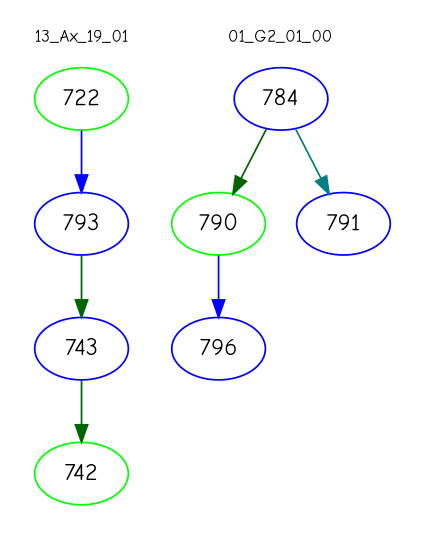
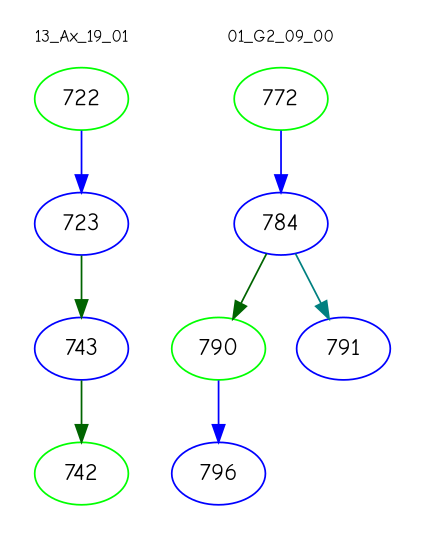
(281, 37) -> (281, 37)
none -> (281, 99)
(82, 224) -> (82, 224)
